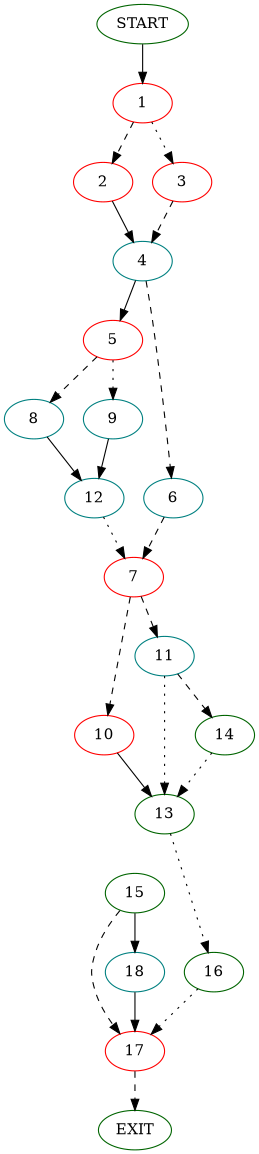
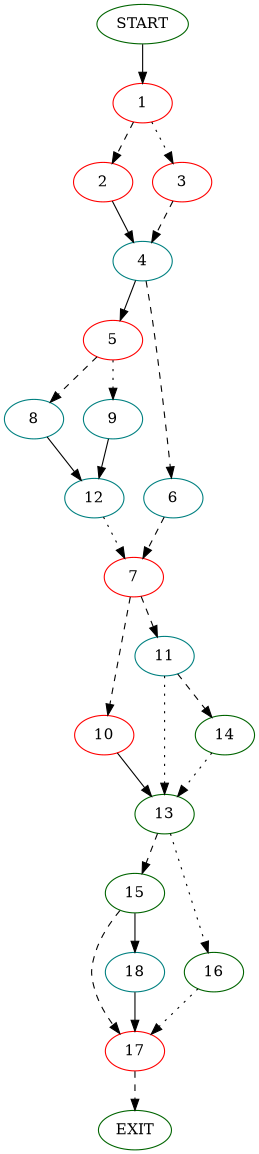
none -> (152, 848)
